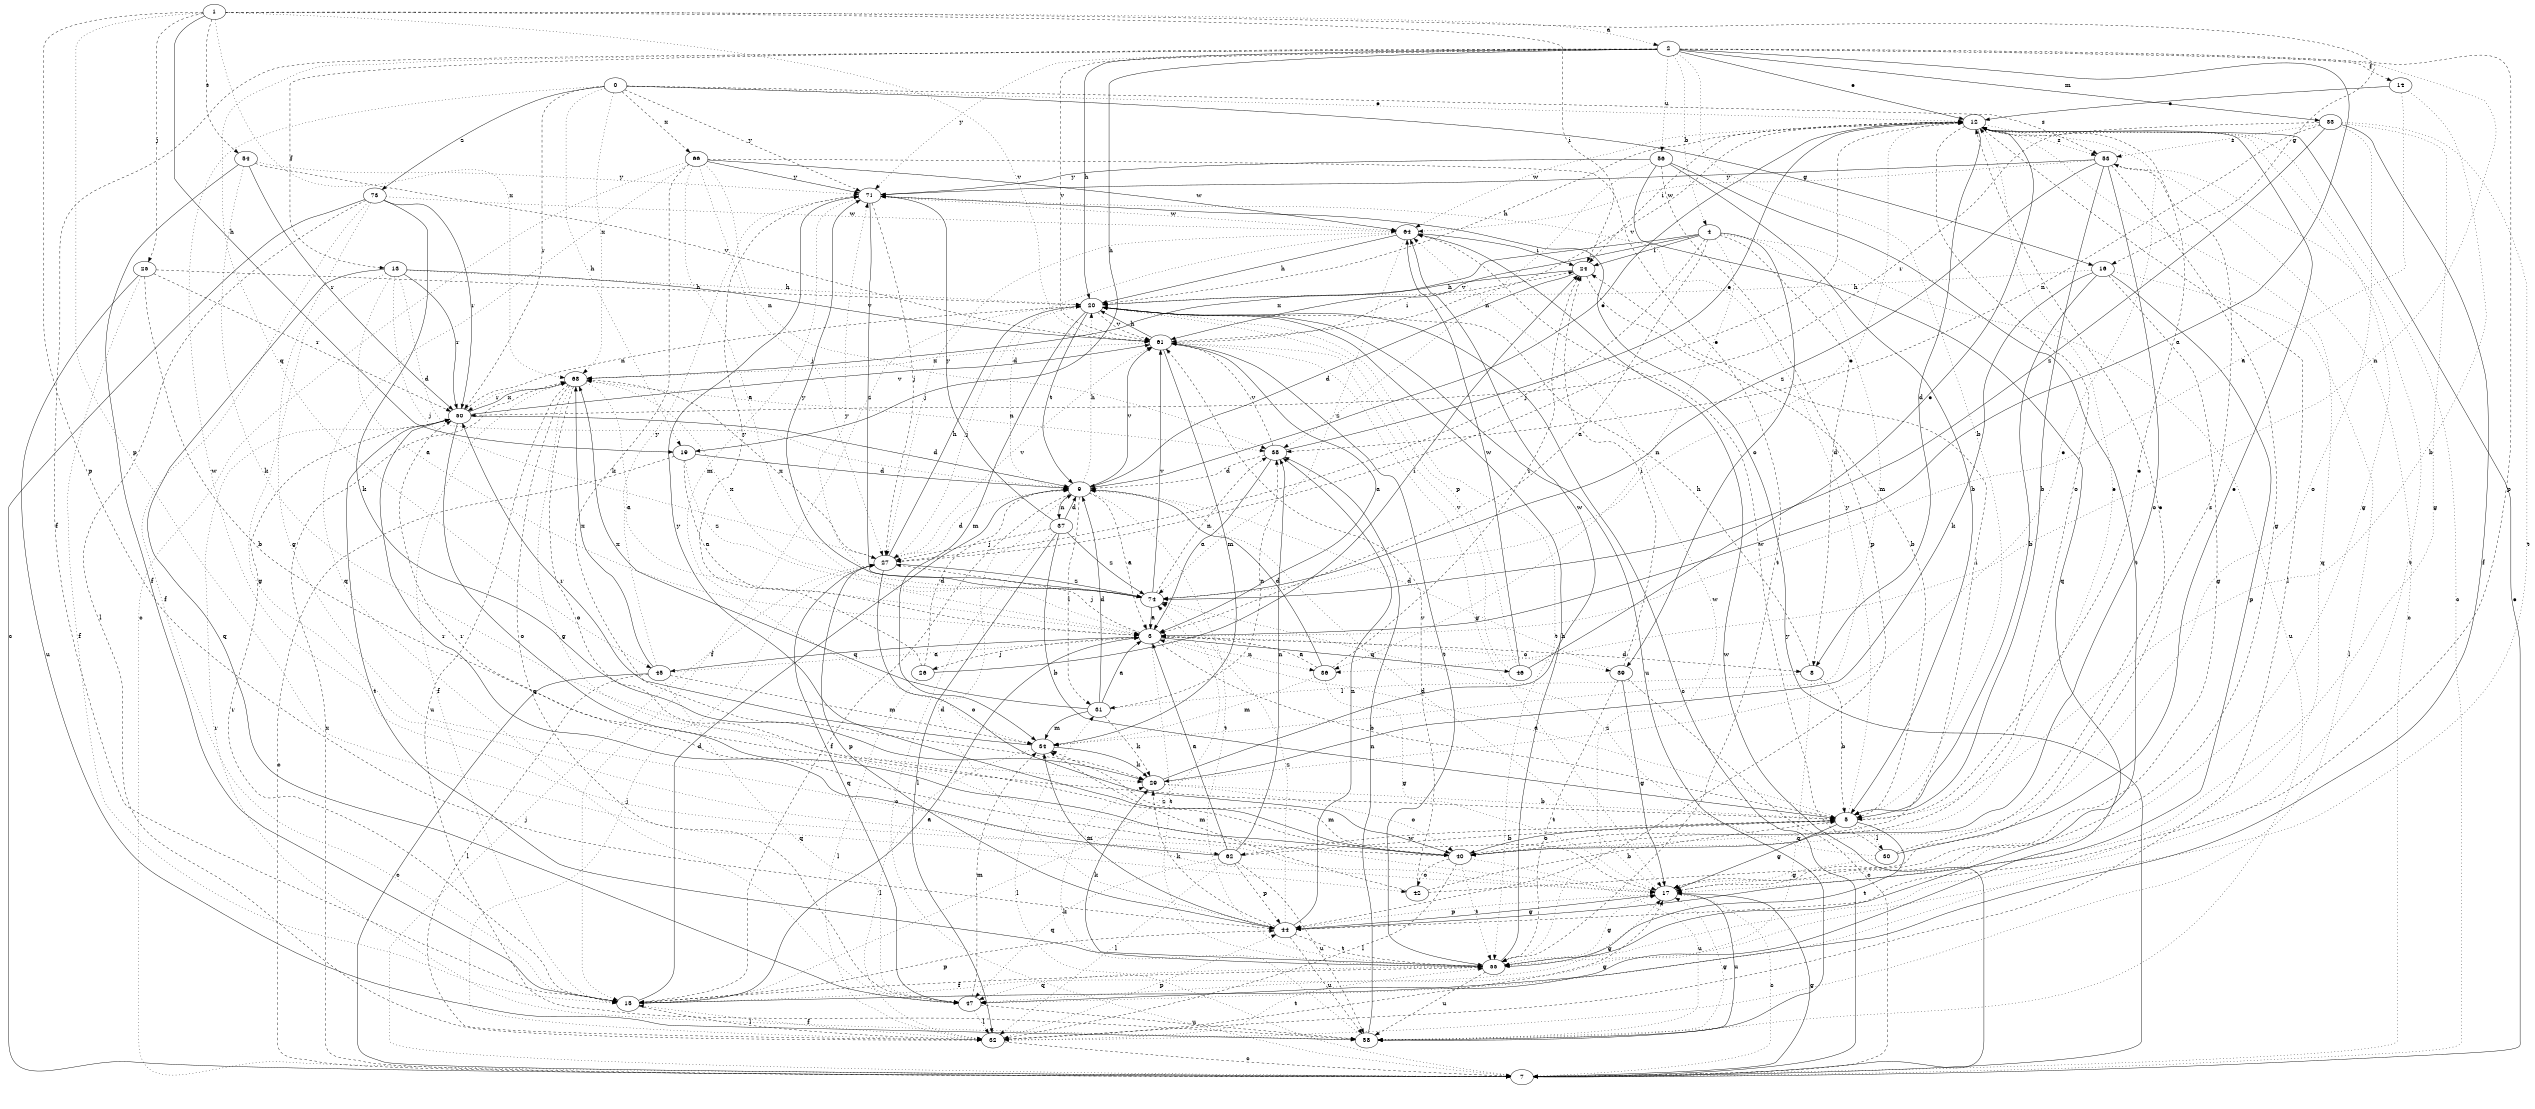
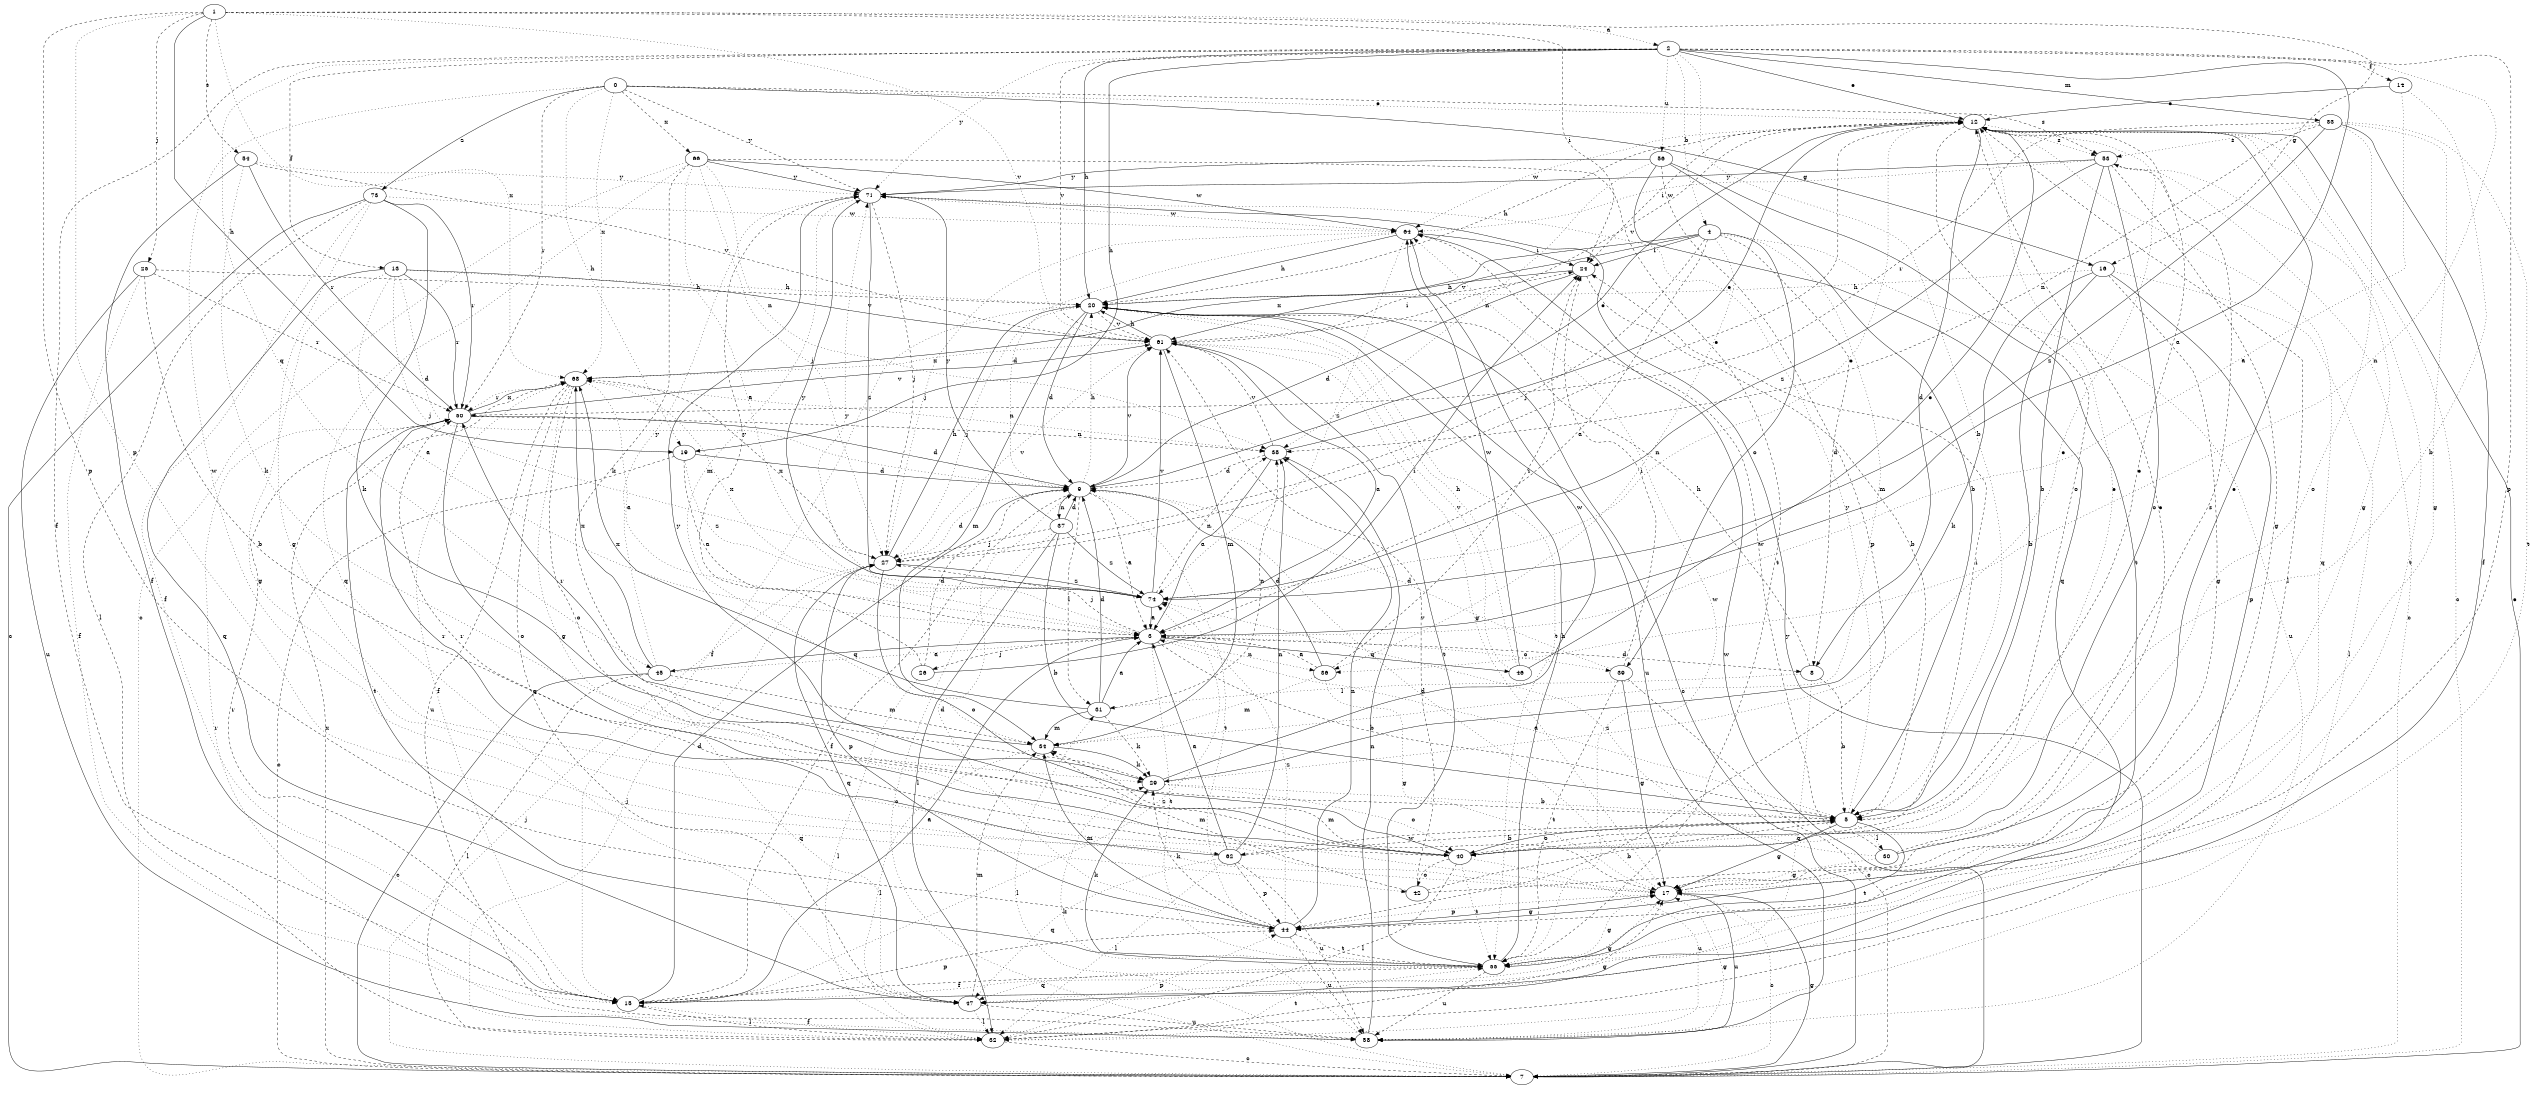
(766, 335) -> (886, 427)
(1051, 398) -> (1051, 398)
(1458, 489) -> (1458, 489)
